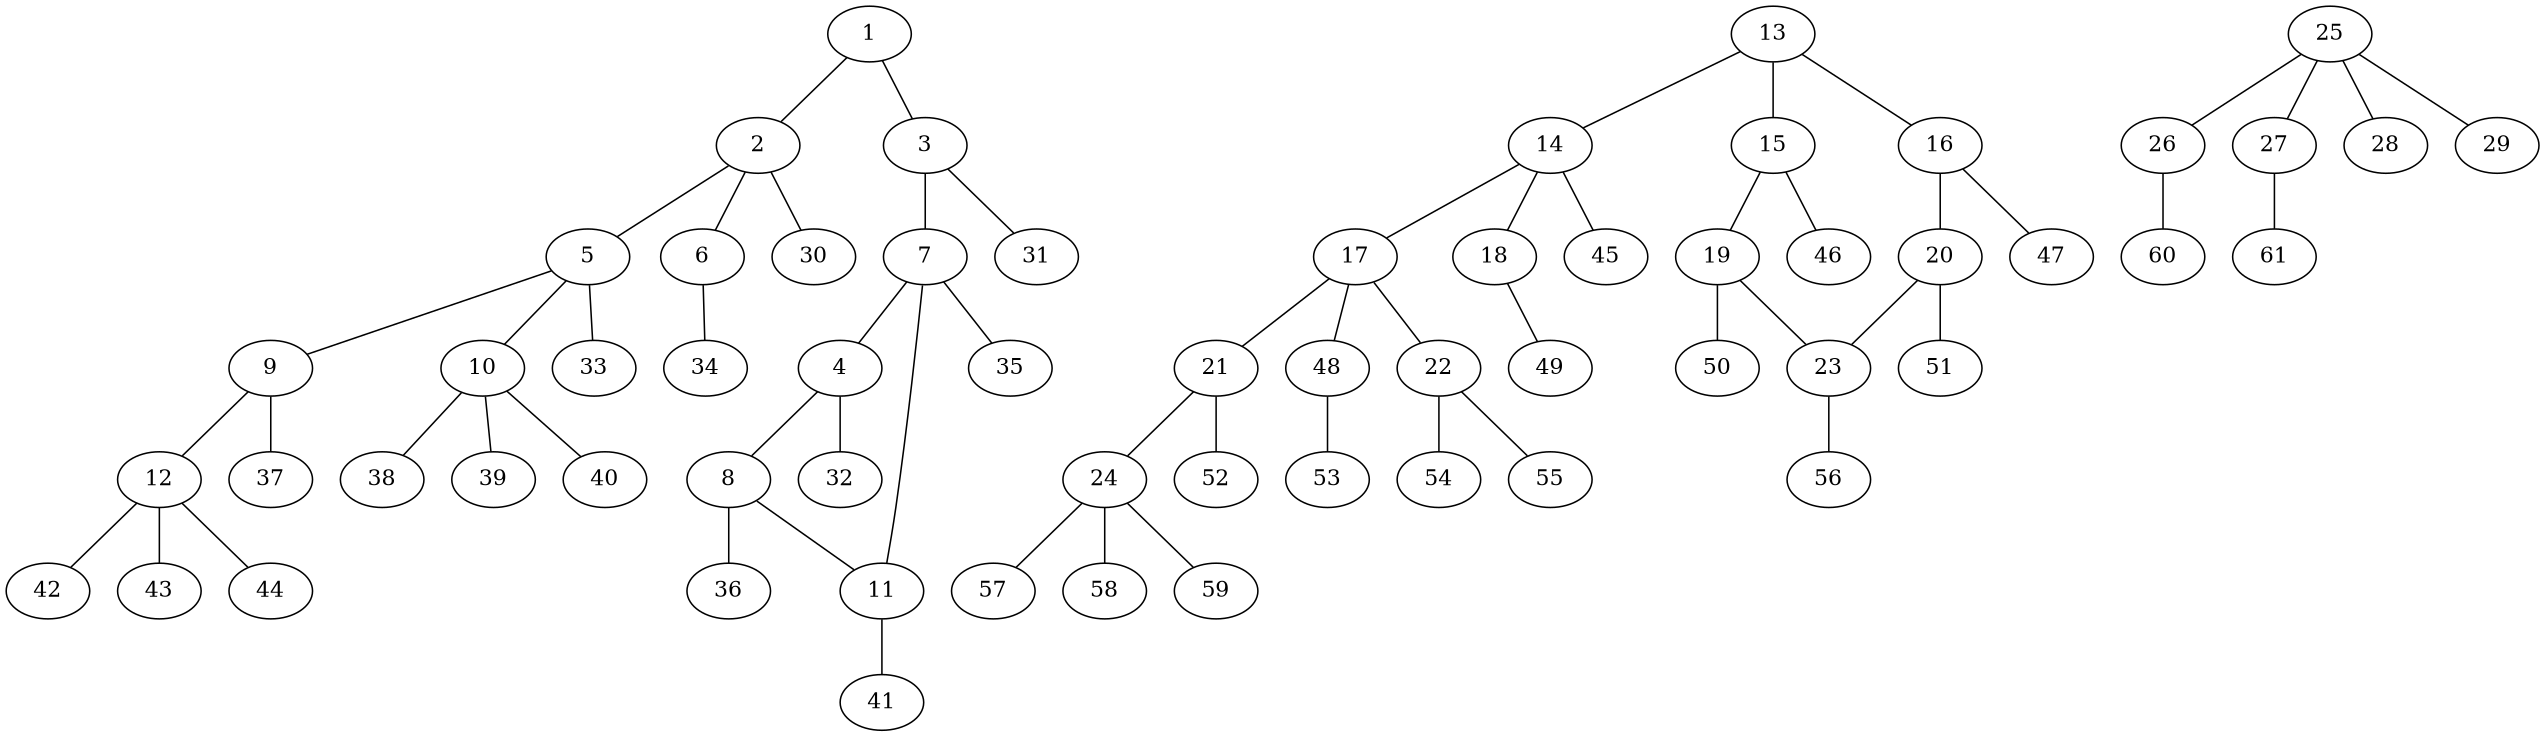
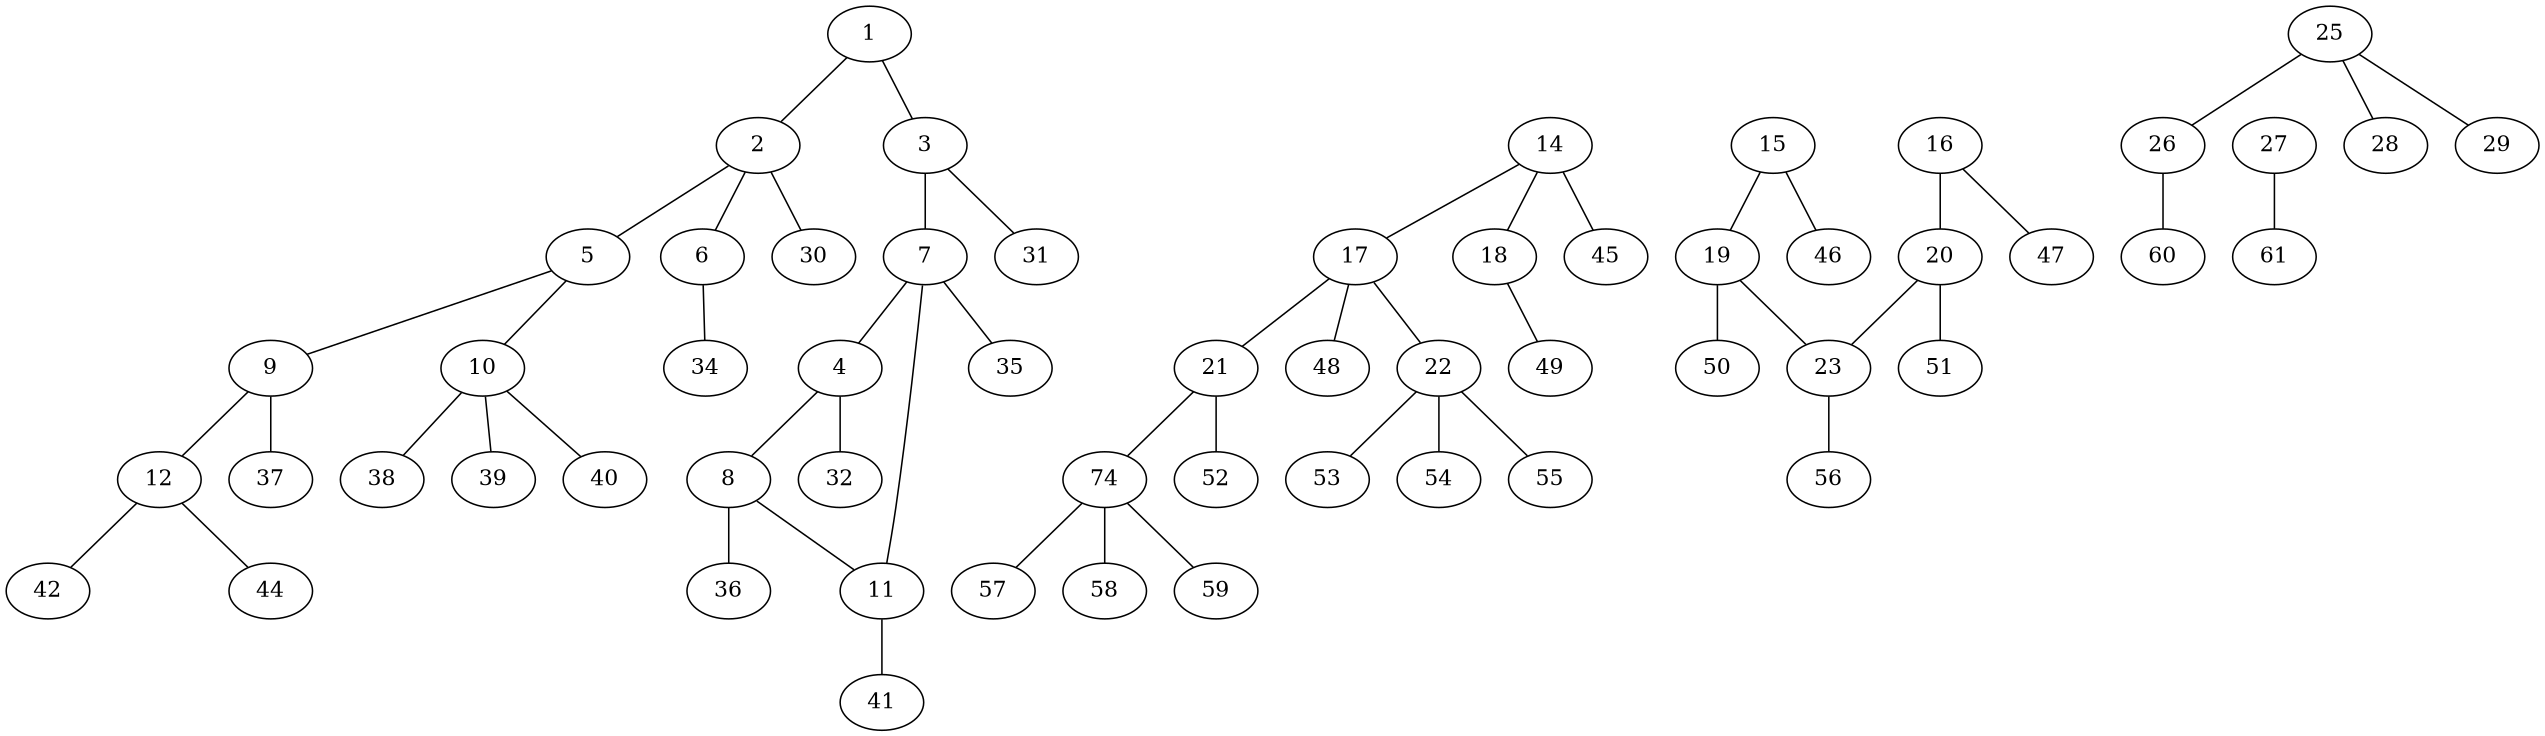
(1773, 34) -> none
(2302, 90) -> none
(594, 368) -> none
(1328, 424) -> (1383, 424)
(1105, 480) -> (1105, 480)
(159, 591) -> none
